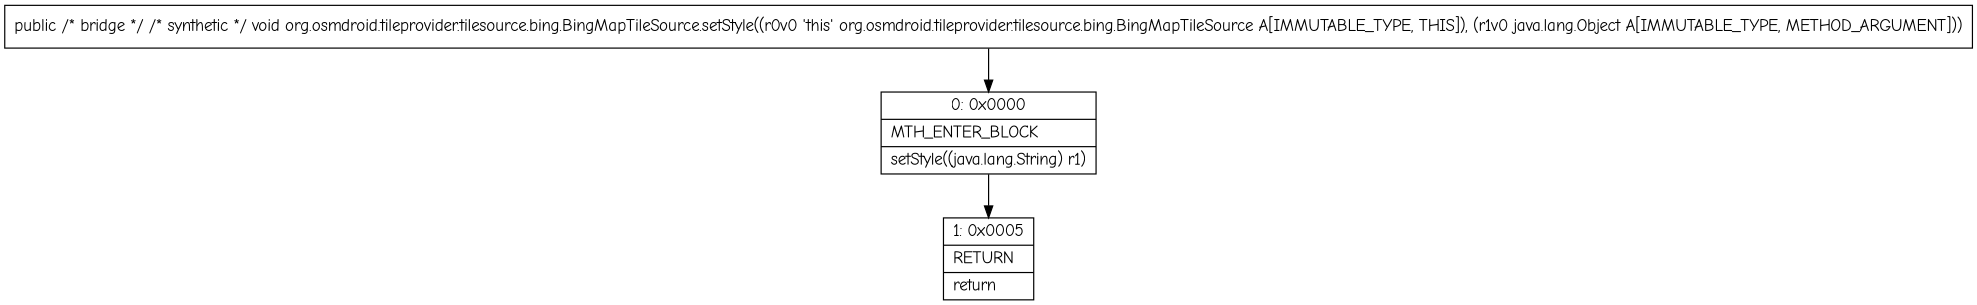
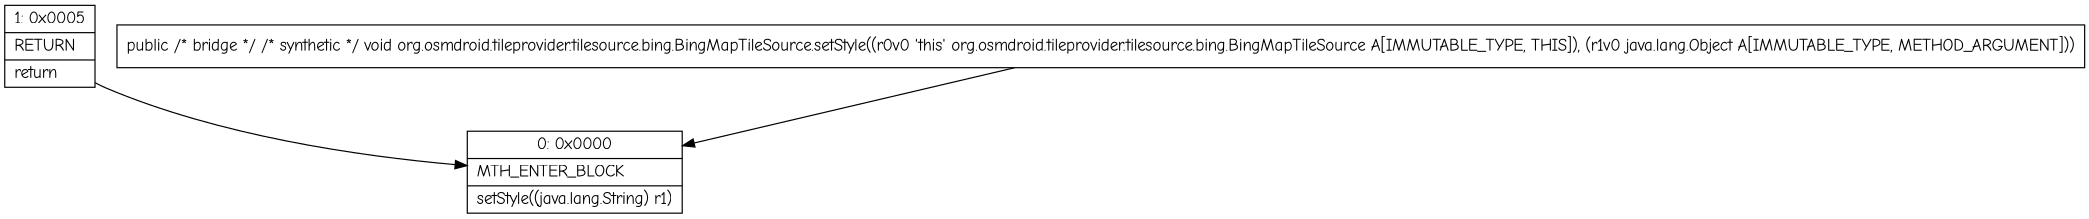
(989, 190) -> (272, 138)
